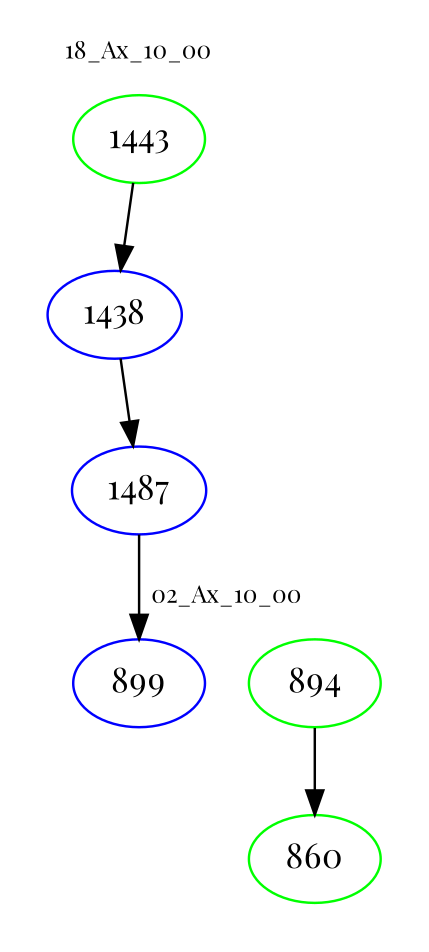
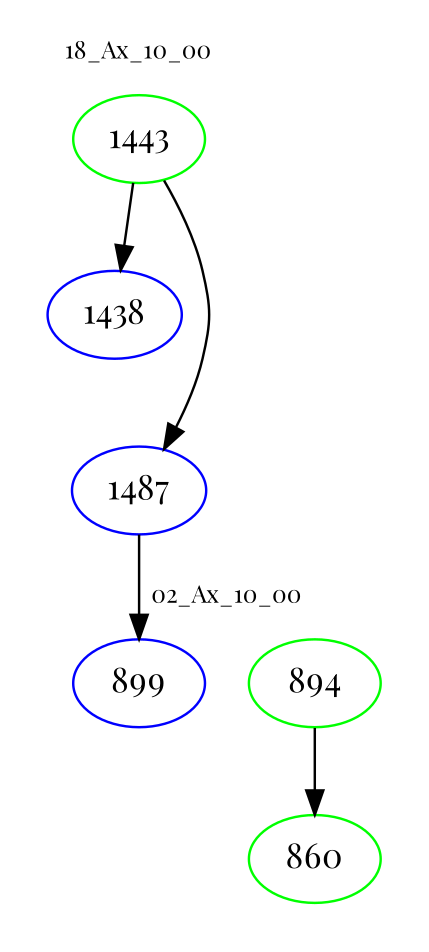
(125, 390) -> (208, 302)
